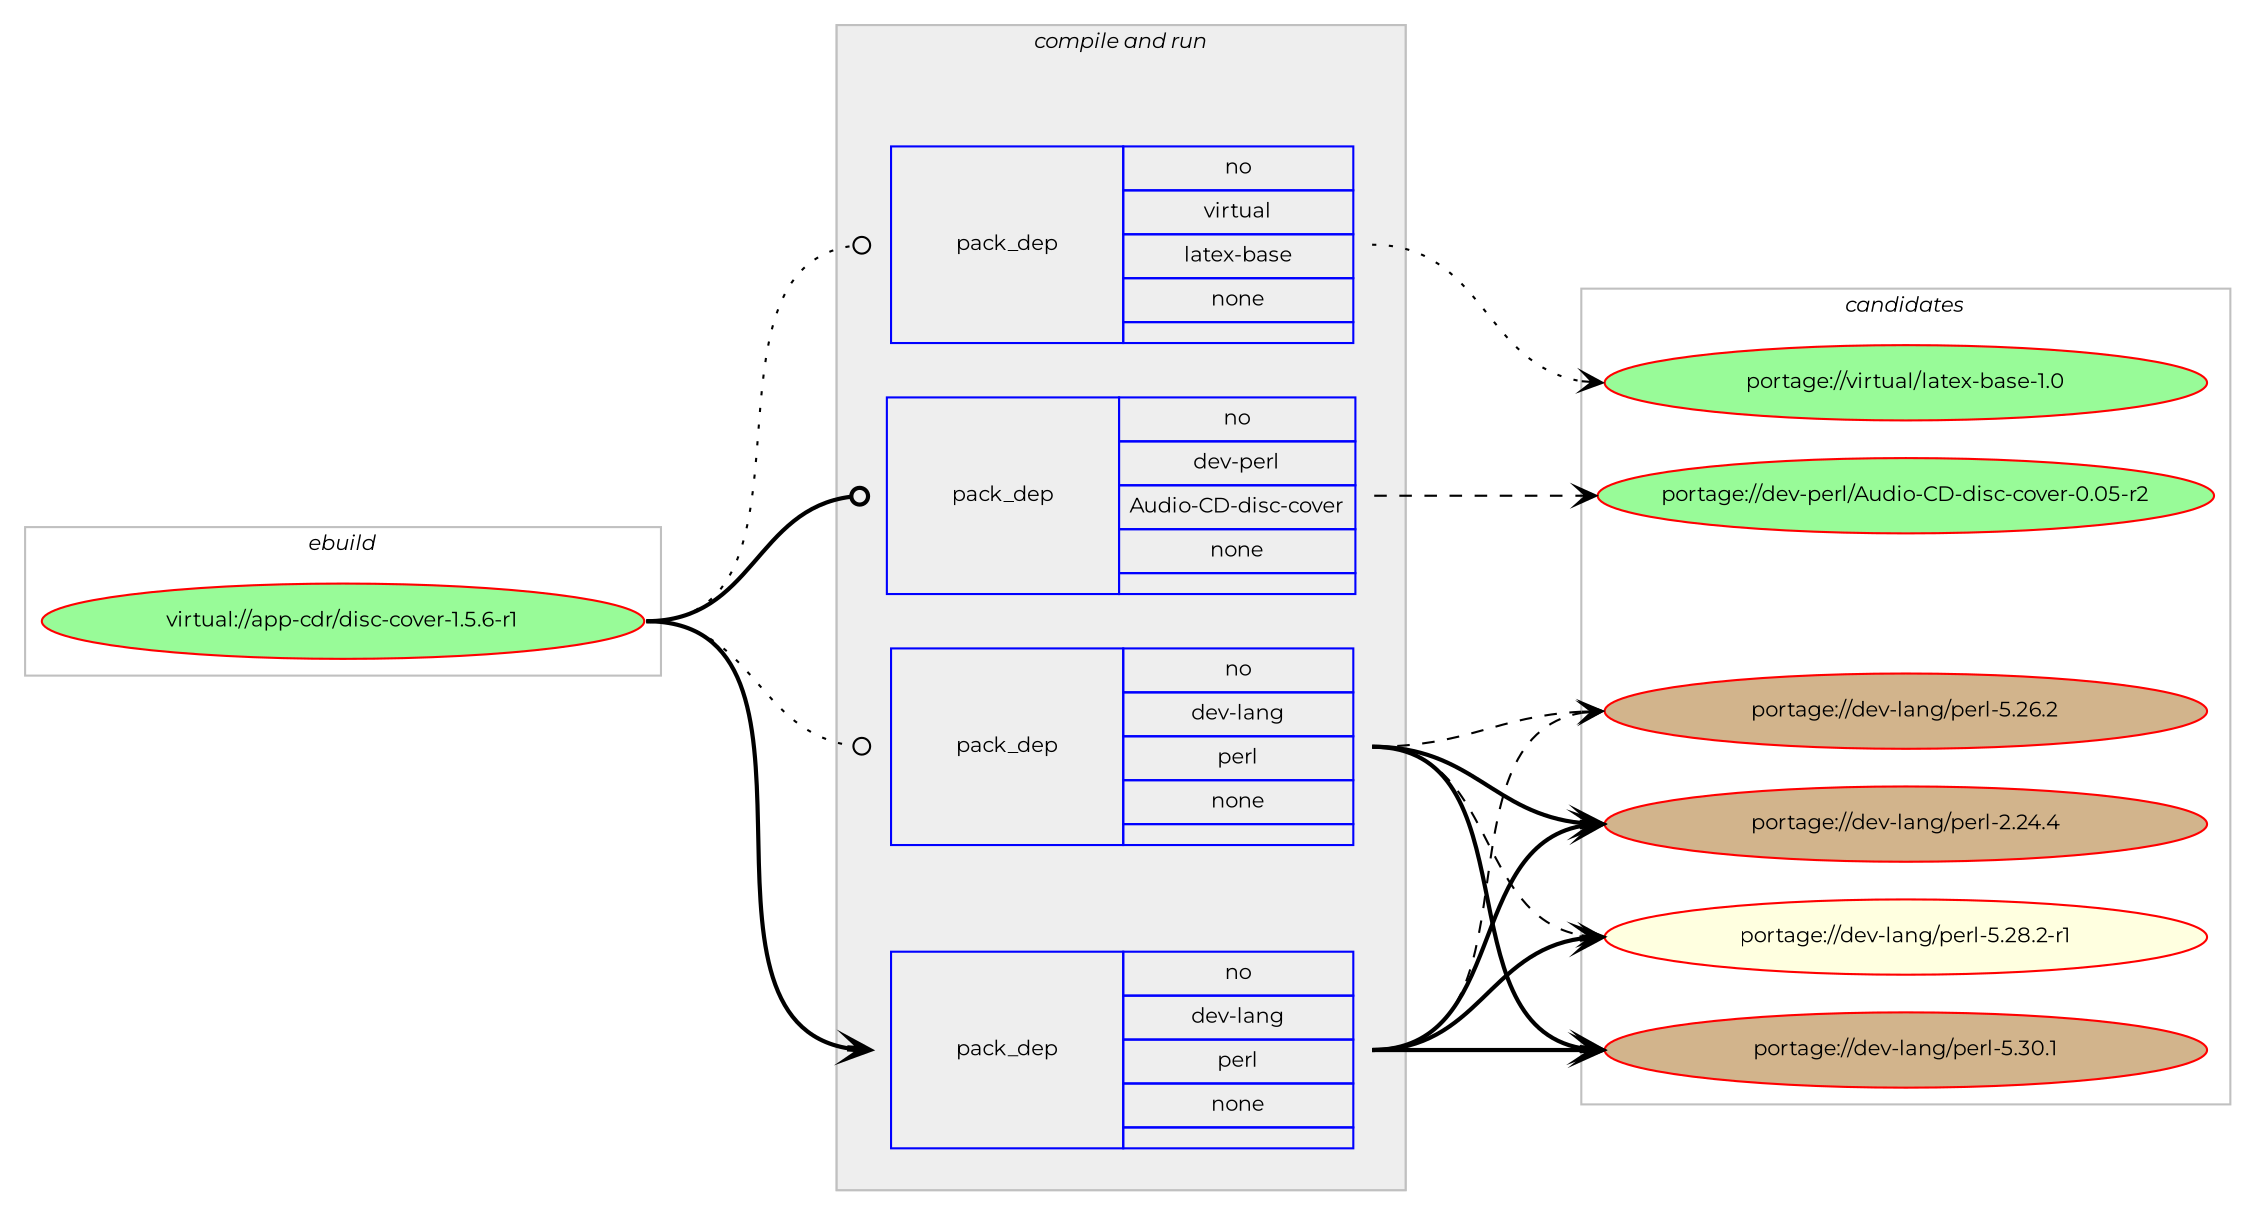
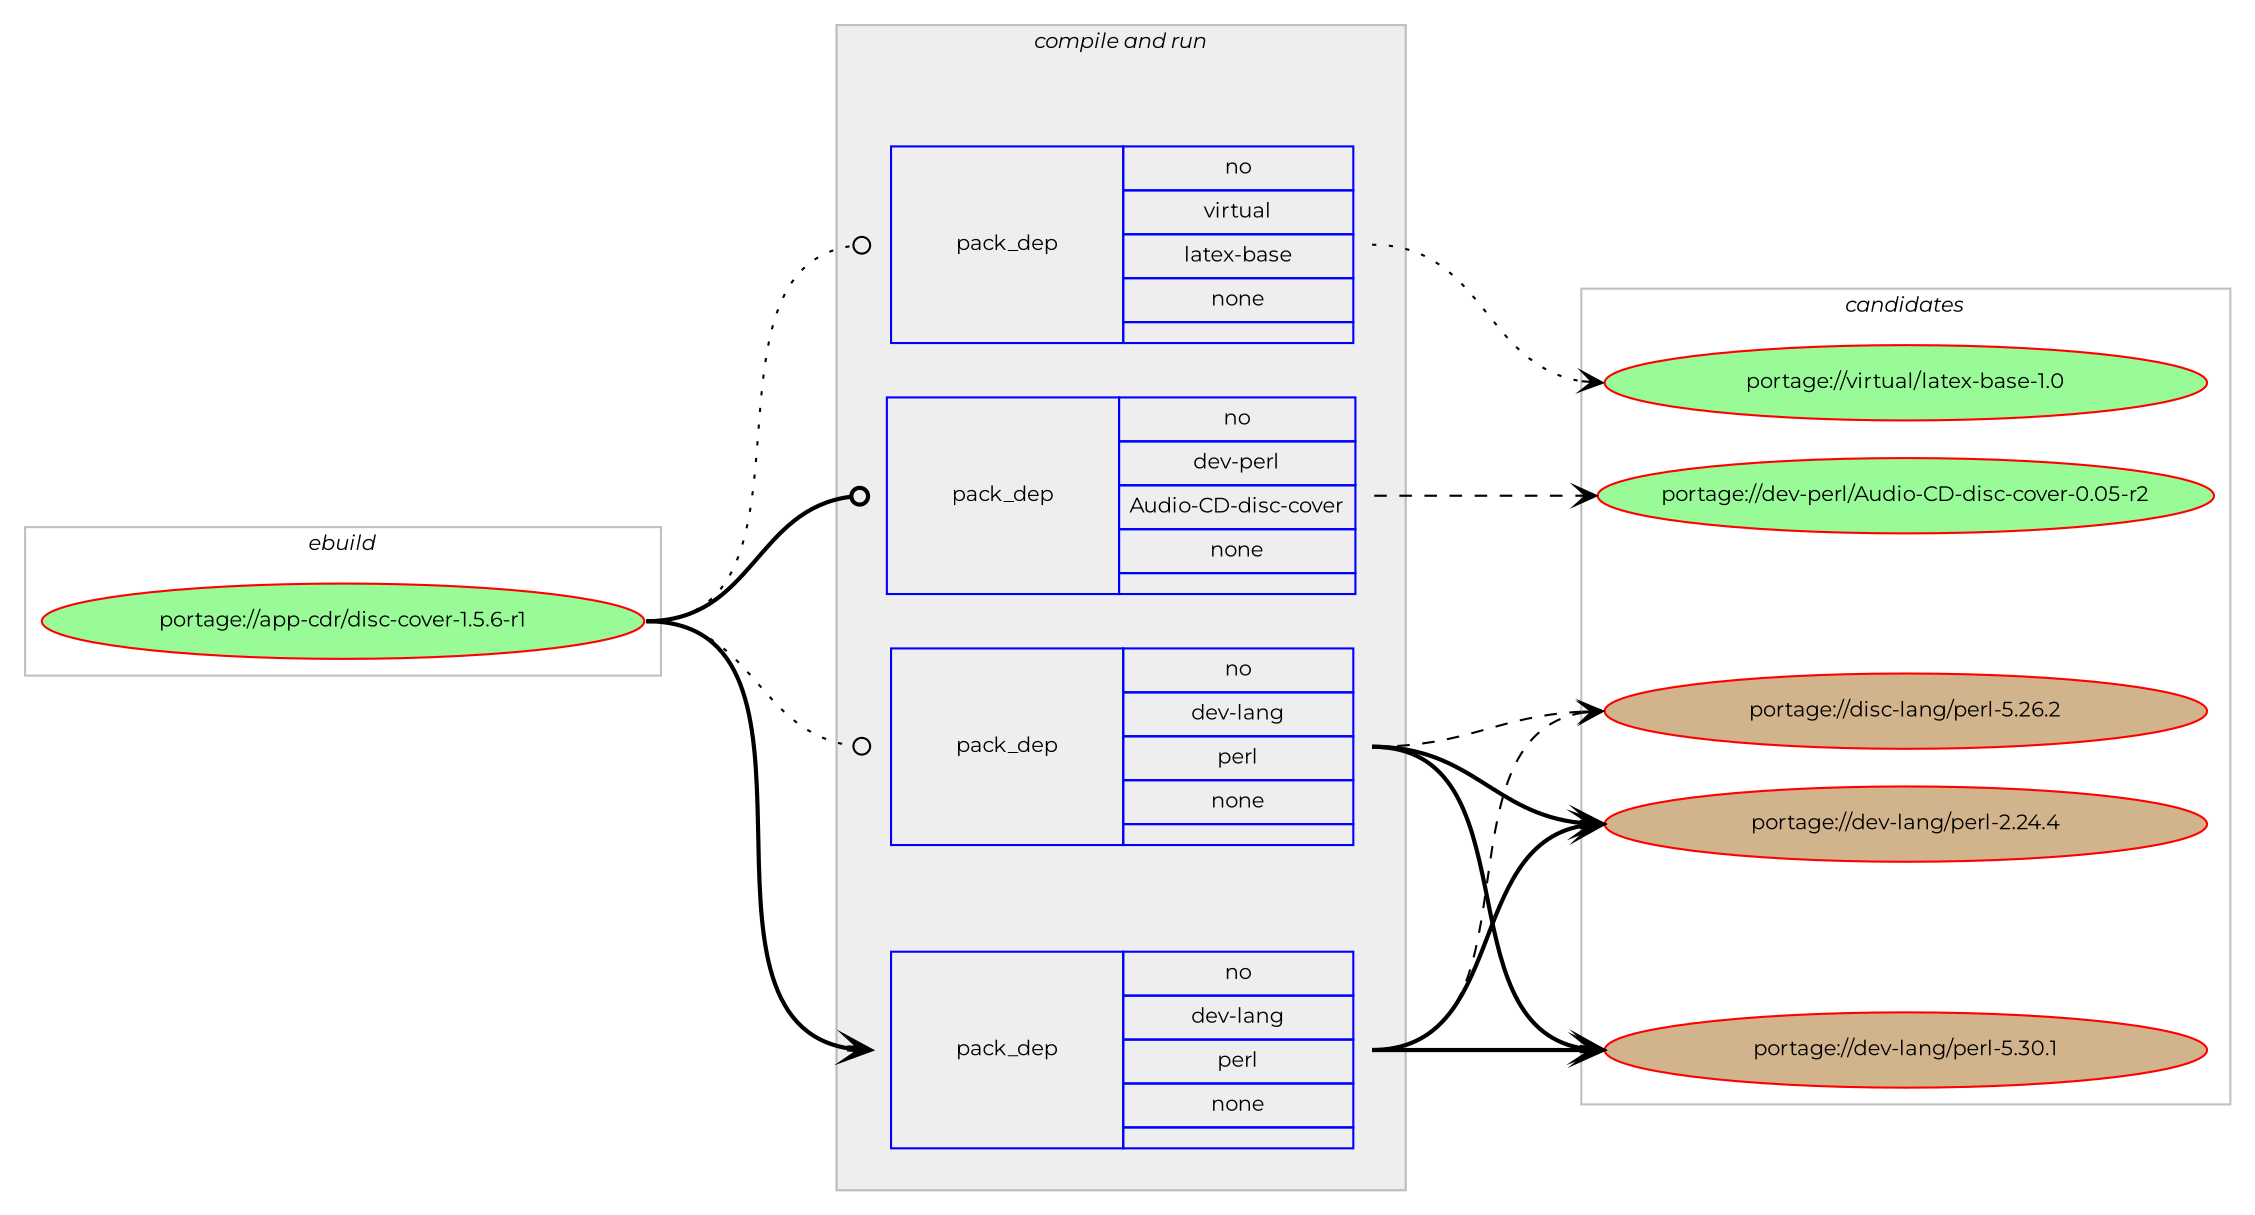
(343, 621) -> (343, 621)
(1906, 711) -> (1906, 711)
(1906, 937) -> none
